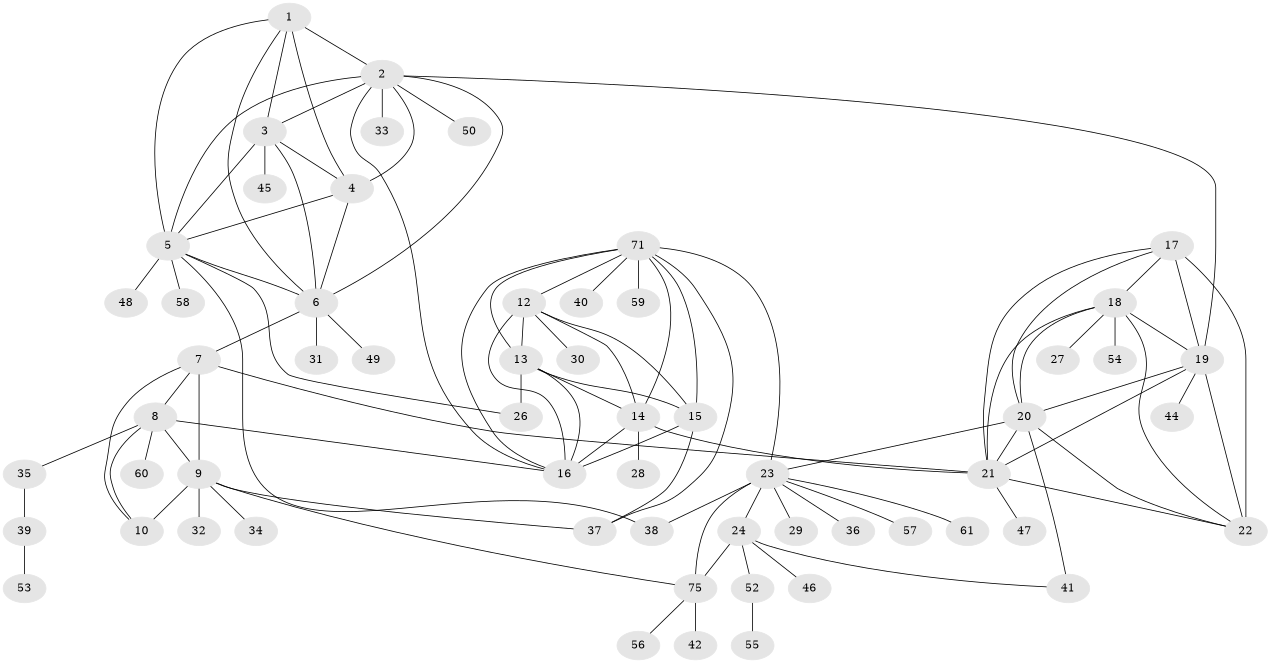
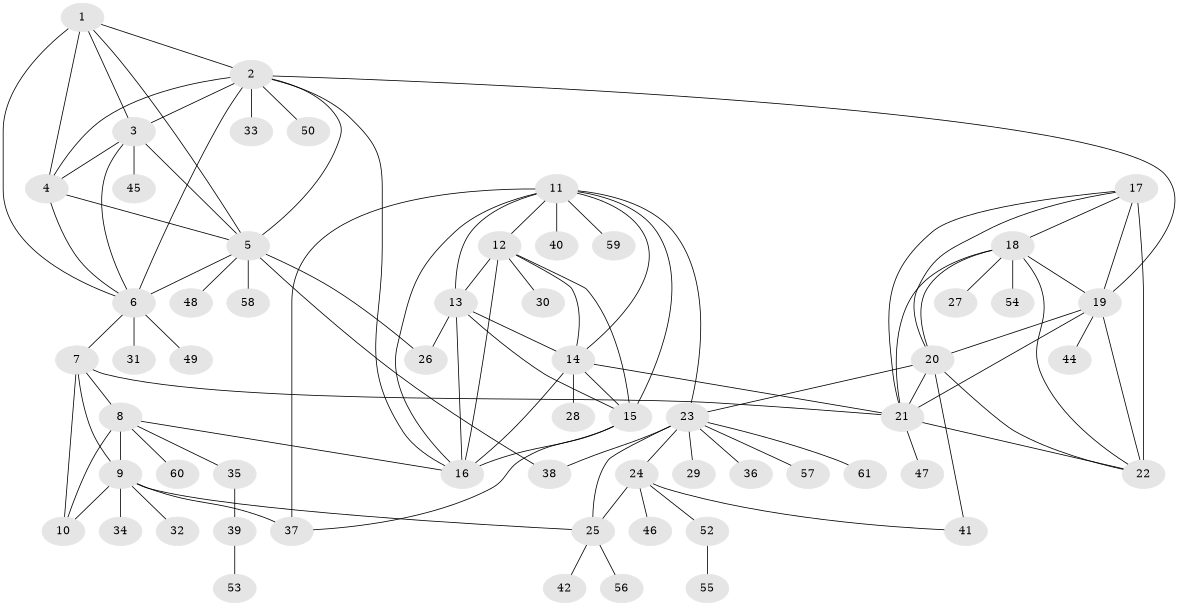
(638, 246) -> (557, 189)
none -> (602, 389)
(696, 588) -> (593, 531)
